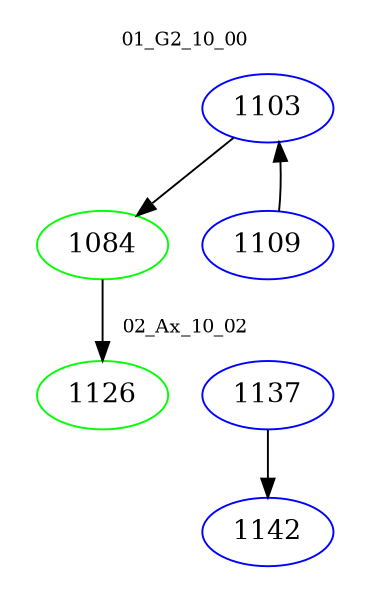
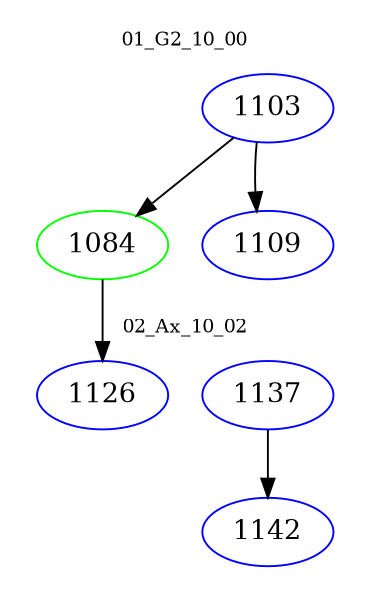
(281, 187) -> (255, 167)
(103, 395) -> (103, 395)
